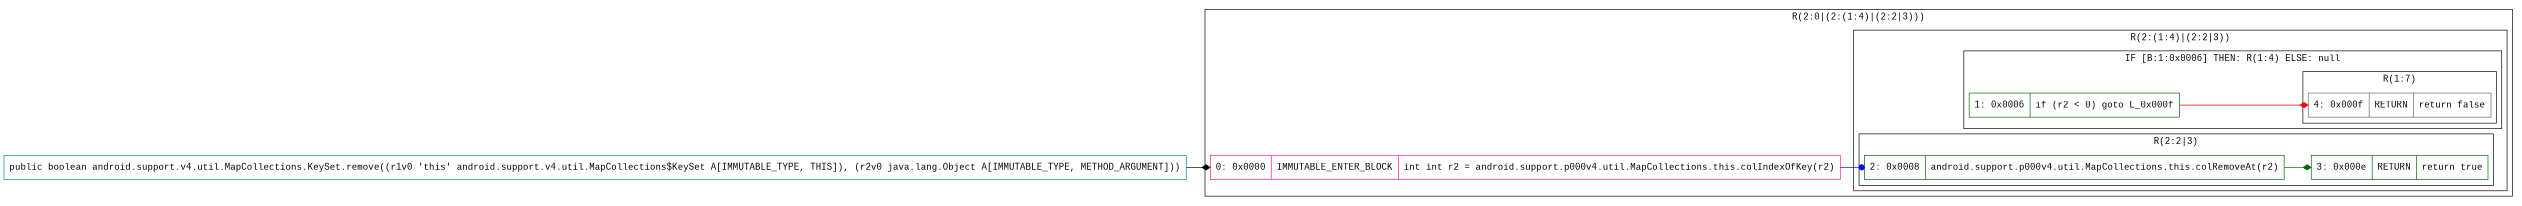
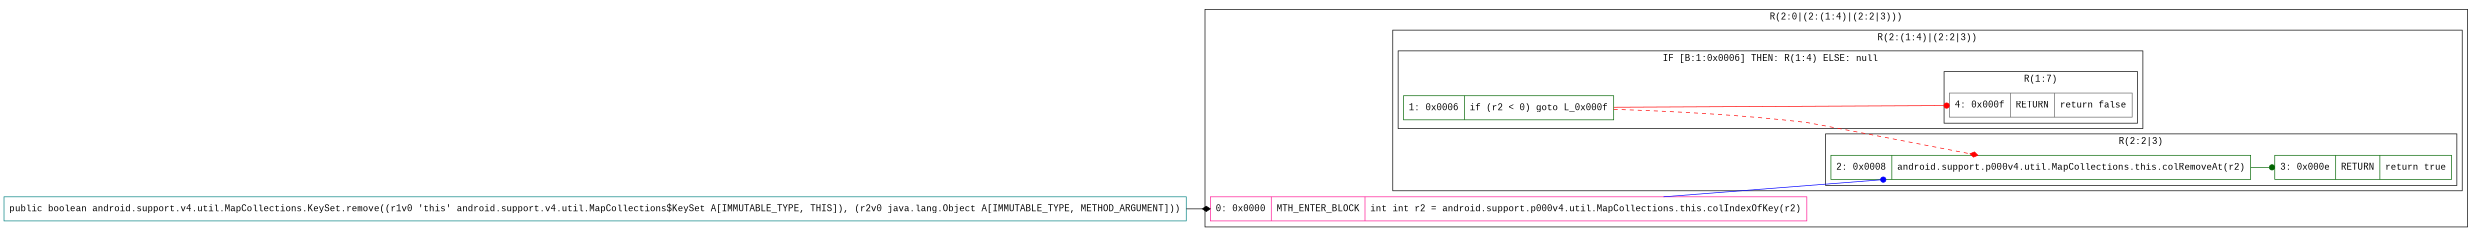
(2240, 105) -> (1779, 106)
none -> (1793, 121)
(1335, 167) -> (1318, 209)
(2294, 167) -> (2260, 167)
